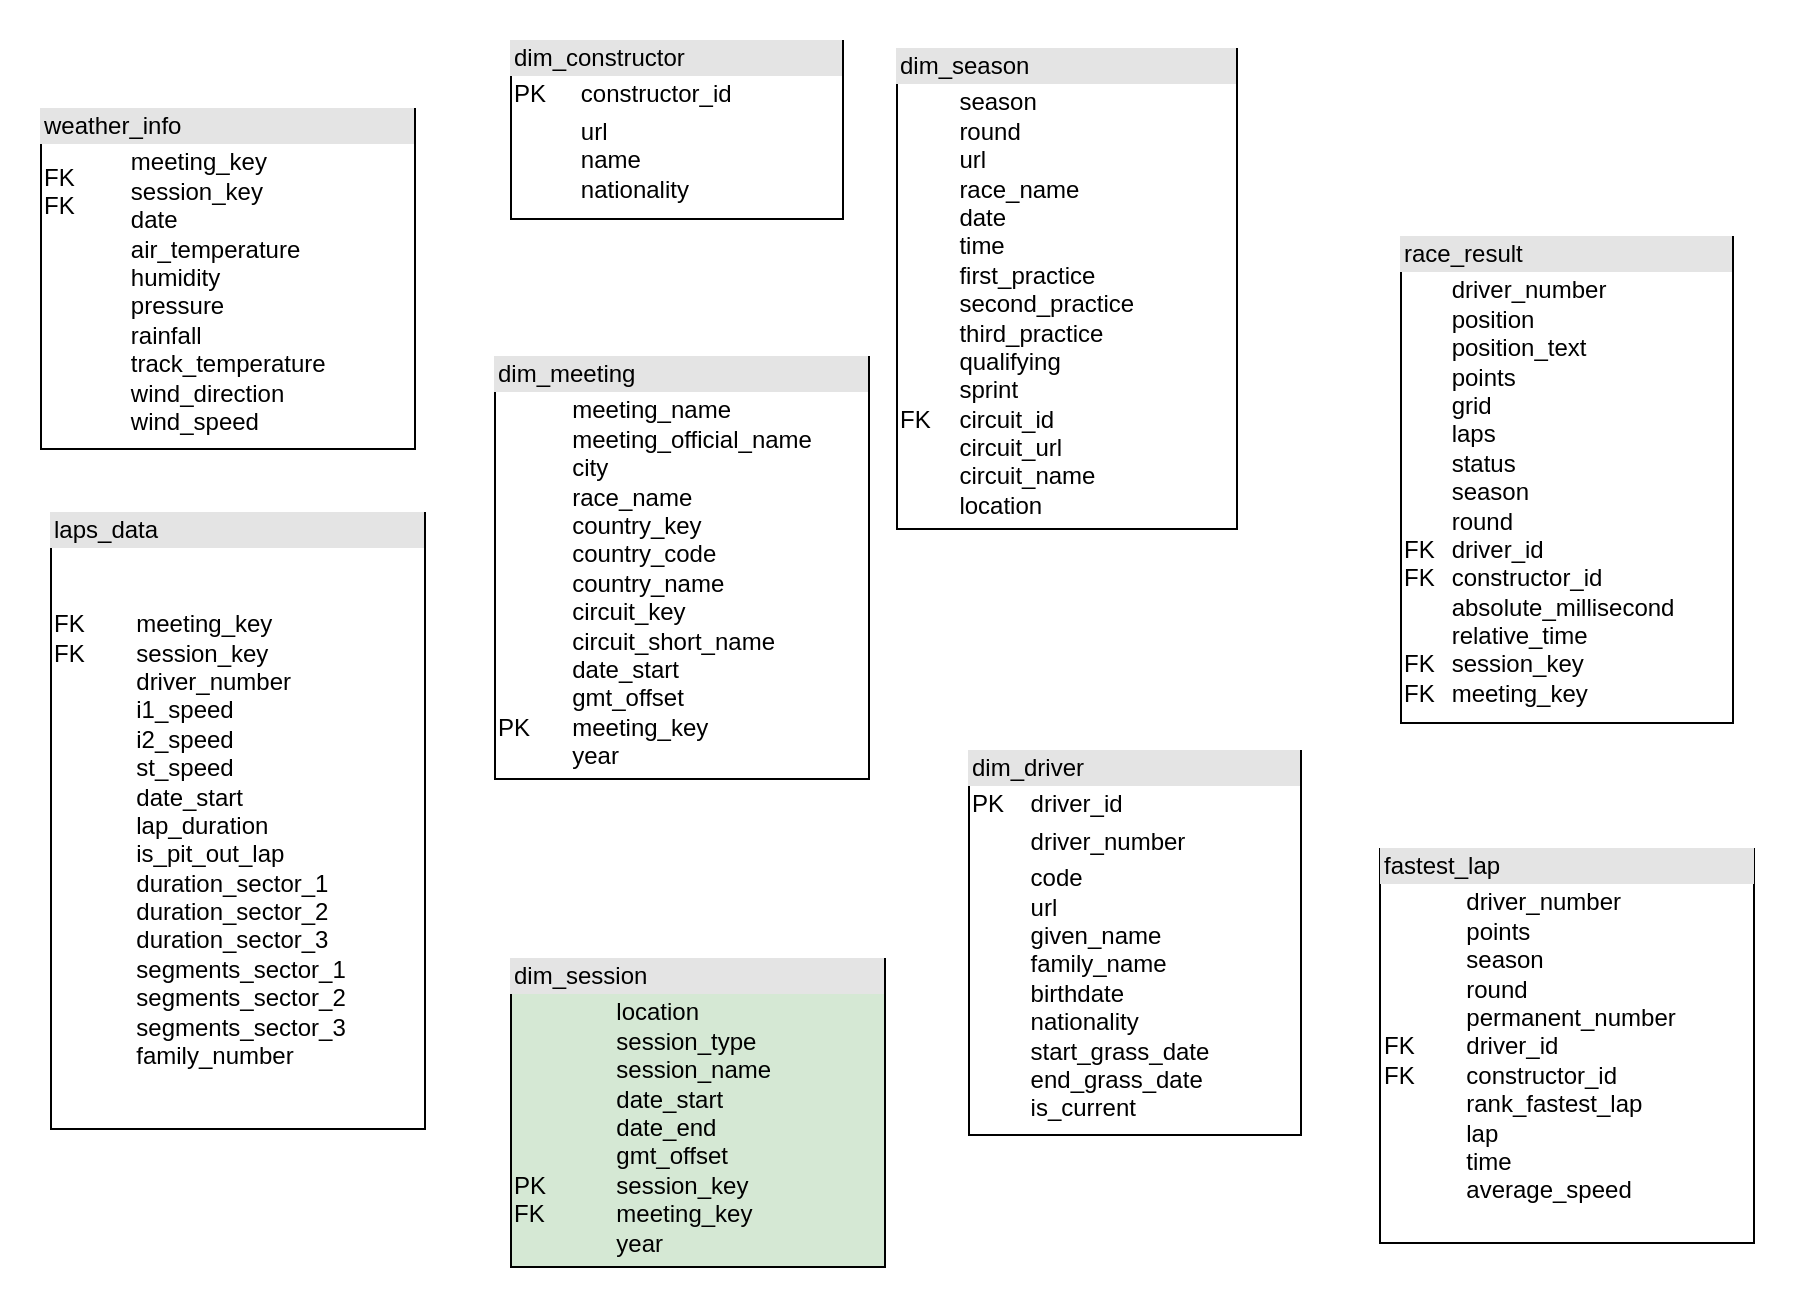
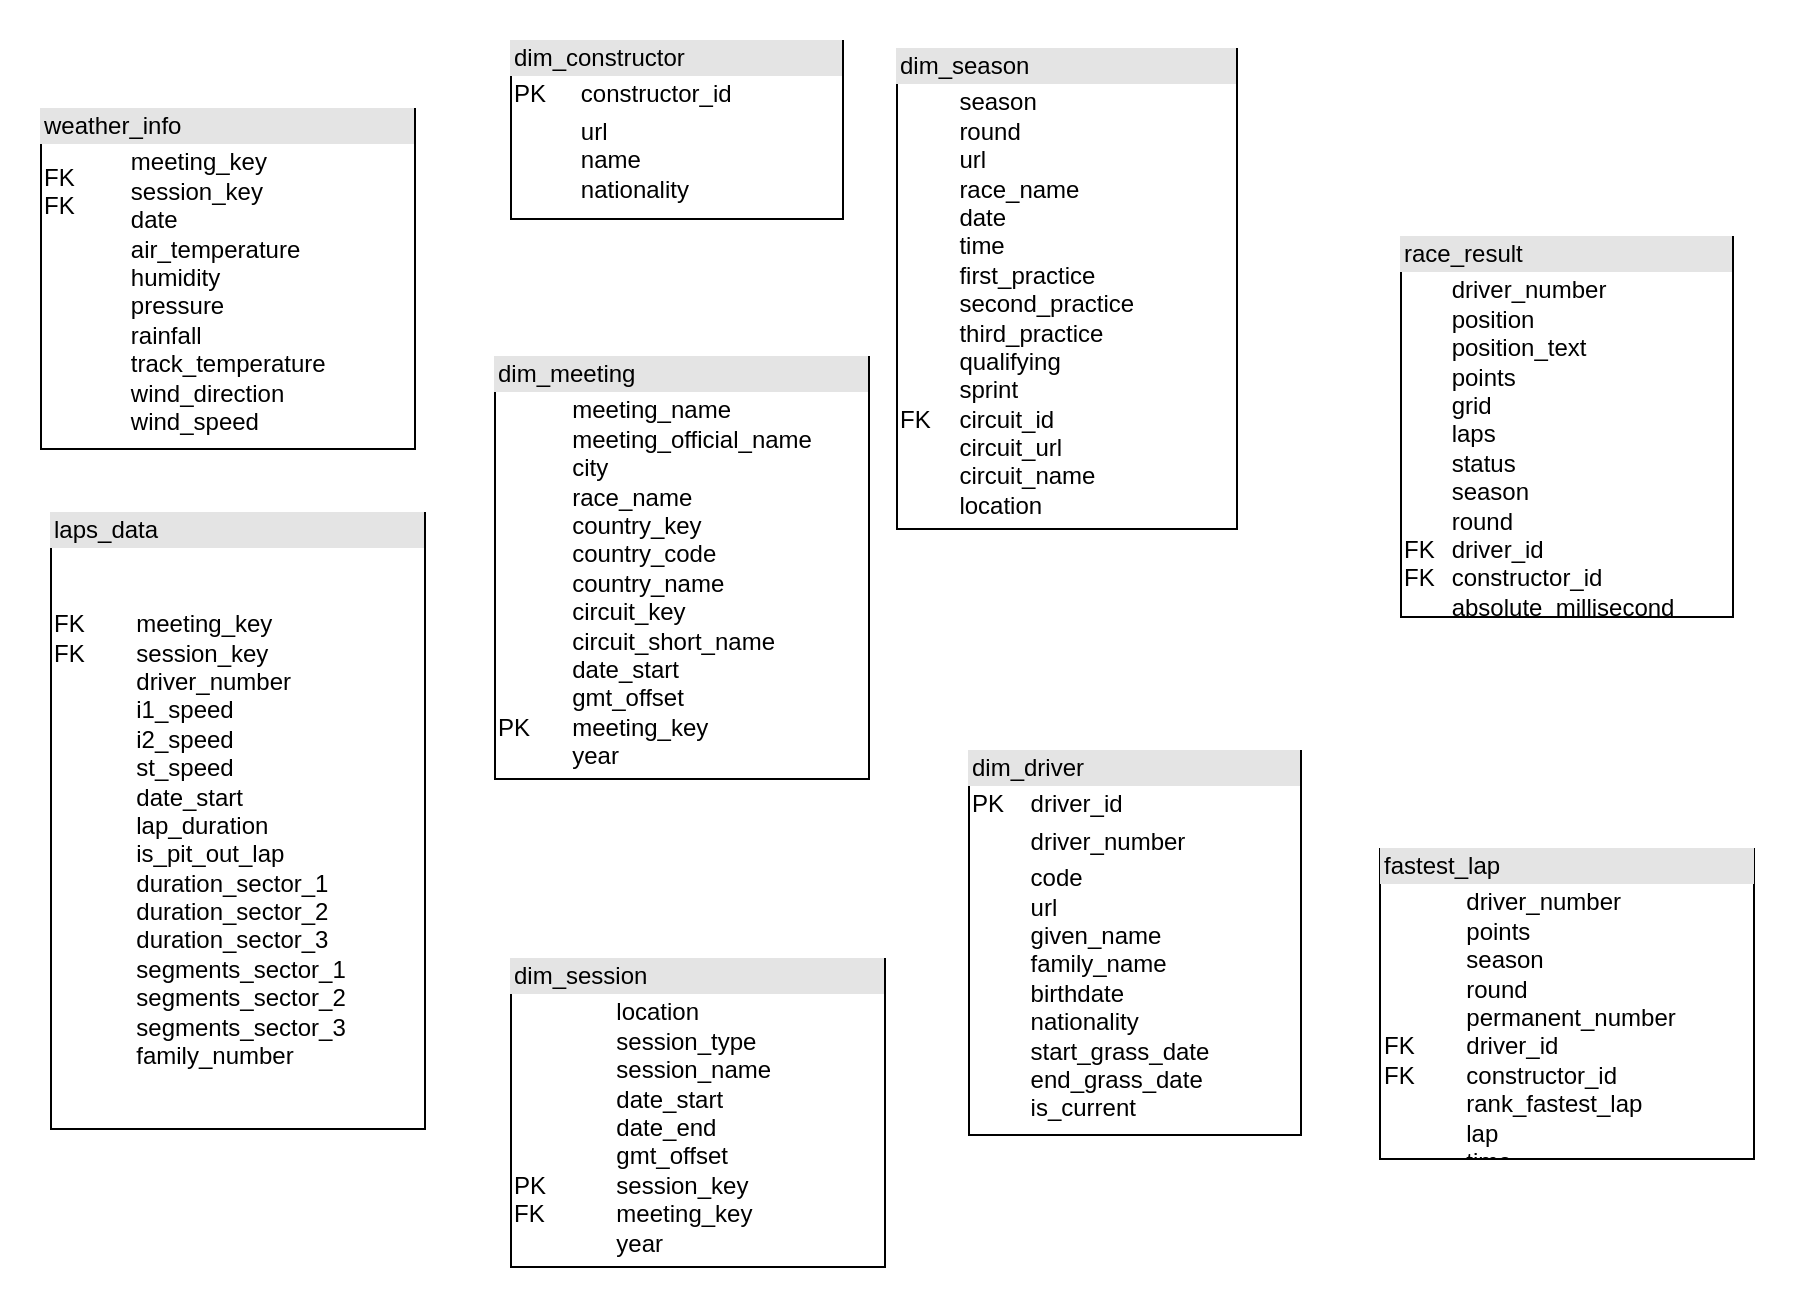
(1567, 480) -> (1567, 427)
(1567, 1046) -> (1567, 1004)
(698, 1113) -> (698, 1113)
